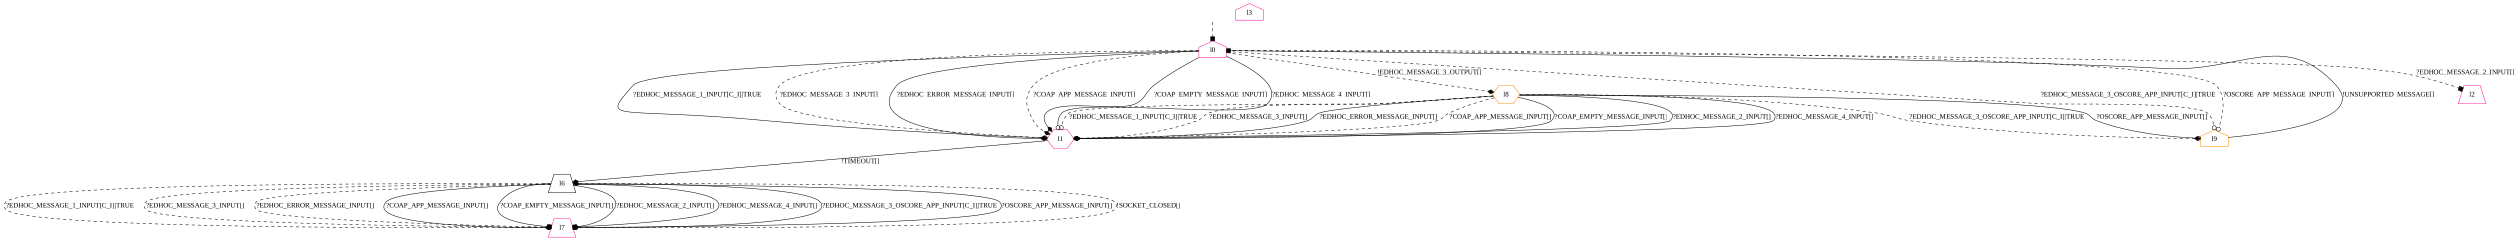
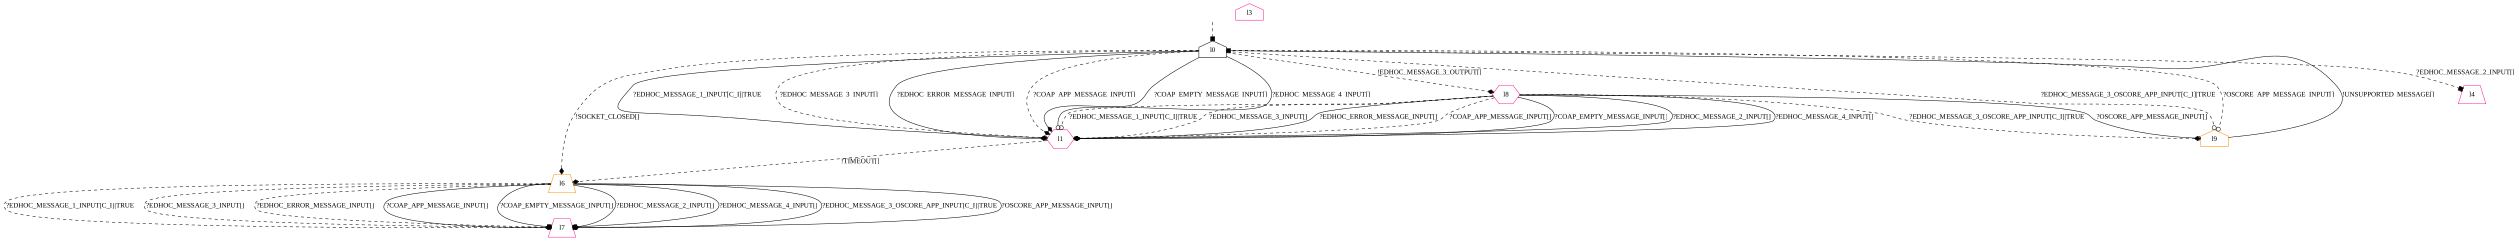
(1213, 50) -> (1213, 50)
(1506, 95) -> (1506, 95)
(2472, 95) -> (2472, 95)
(813, 161) -> (813, 161)
(562, 183) -> (562, 183)
(1115, 209) -> (851, 55)
